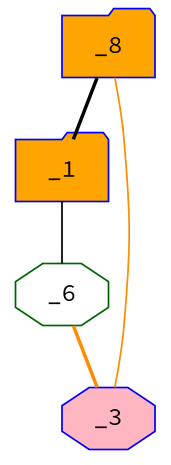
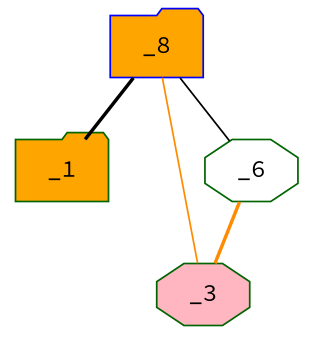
(62, 170) -> (62, 170)
(62, 233) -> (205, 109)
(108, 418) -> (203, 294)
